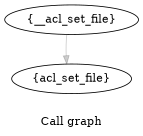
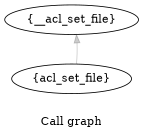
(66, 45) -> (77, 53)
